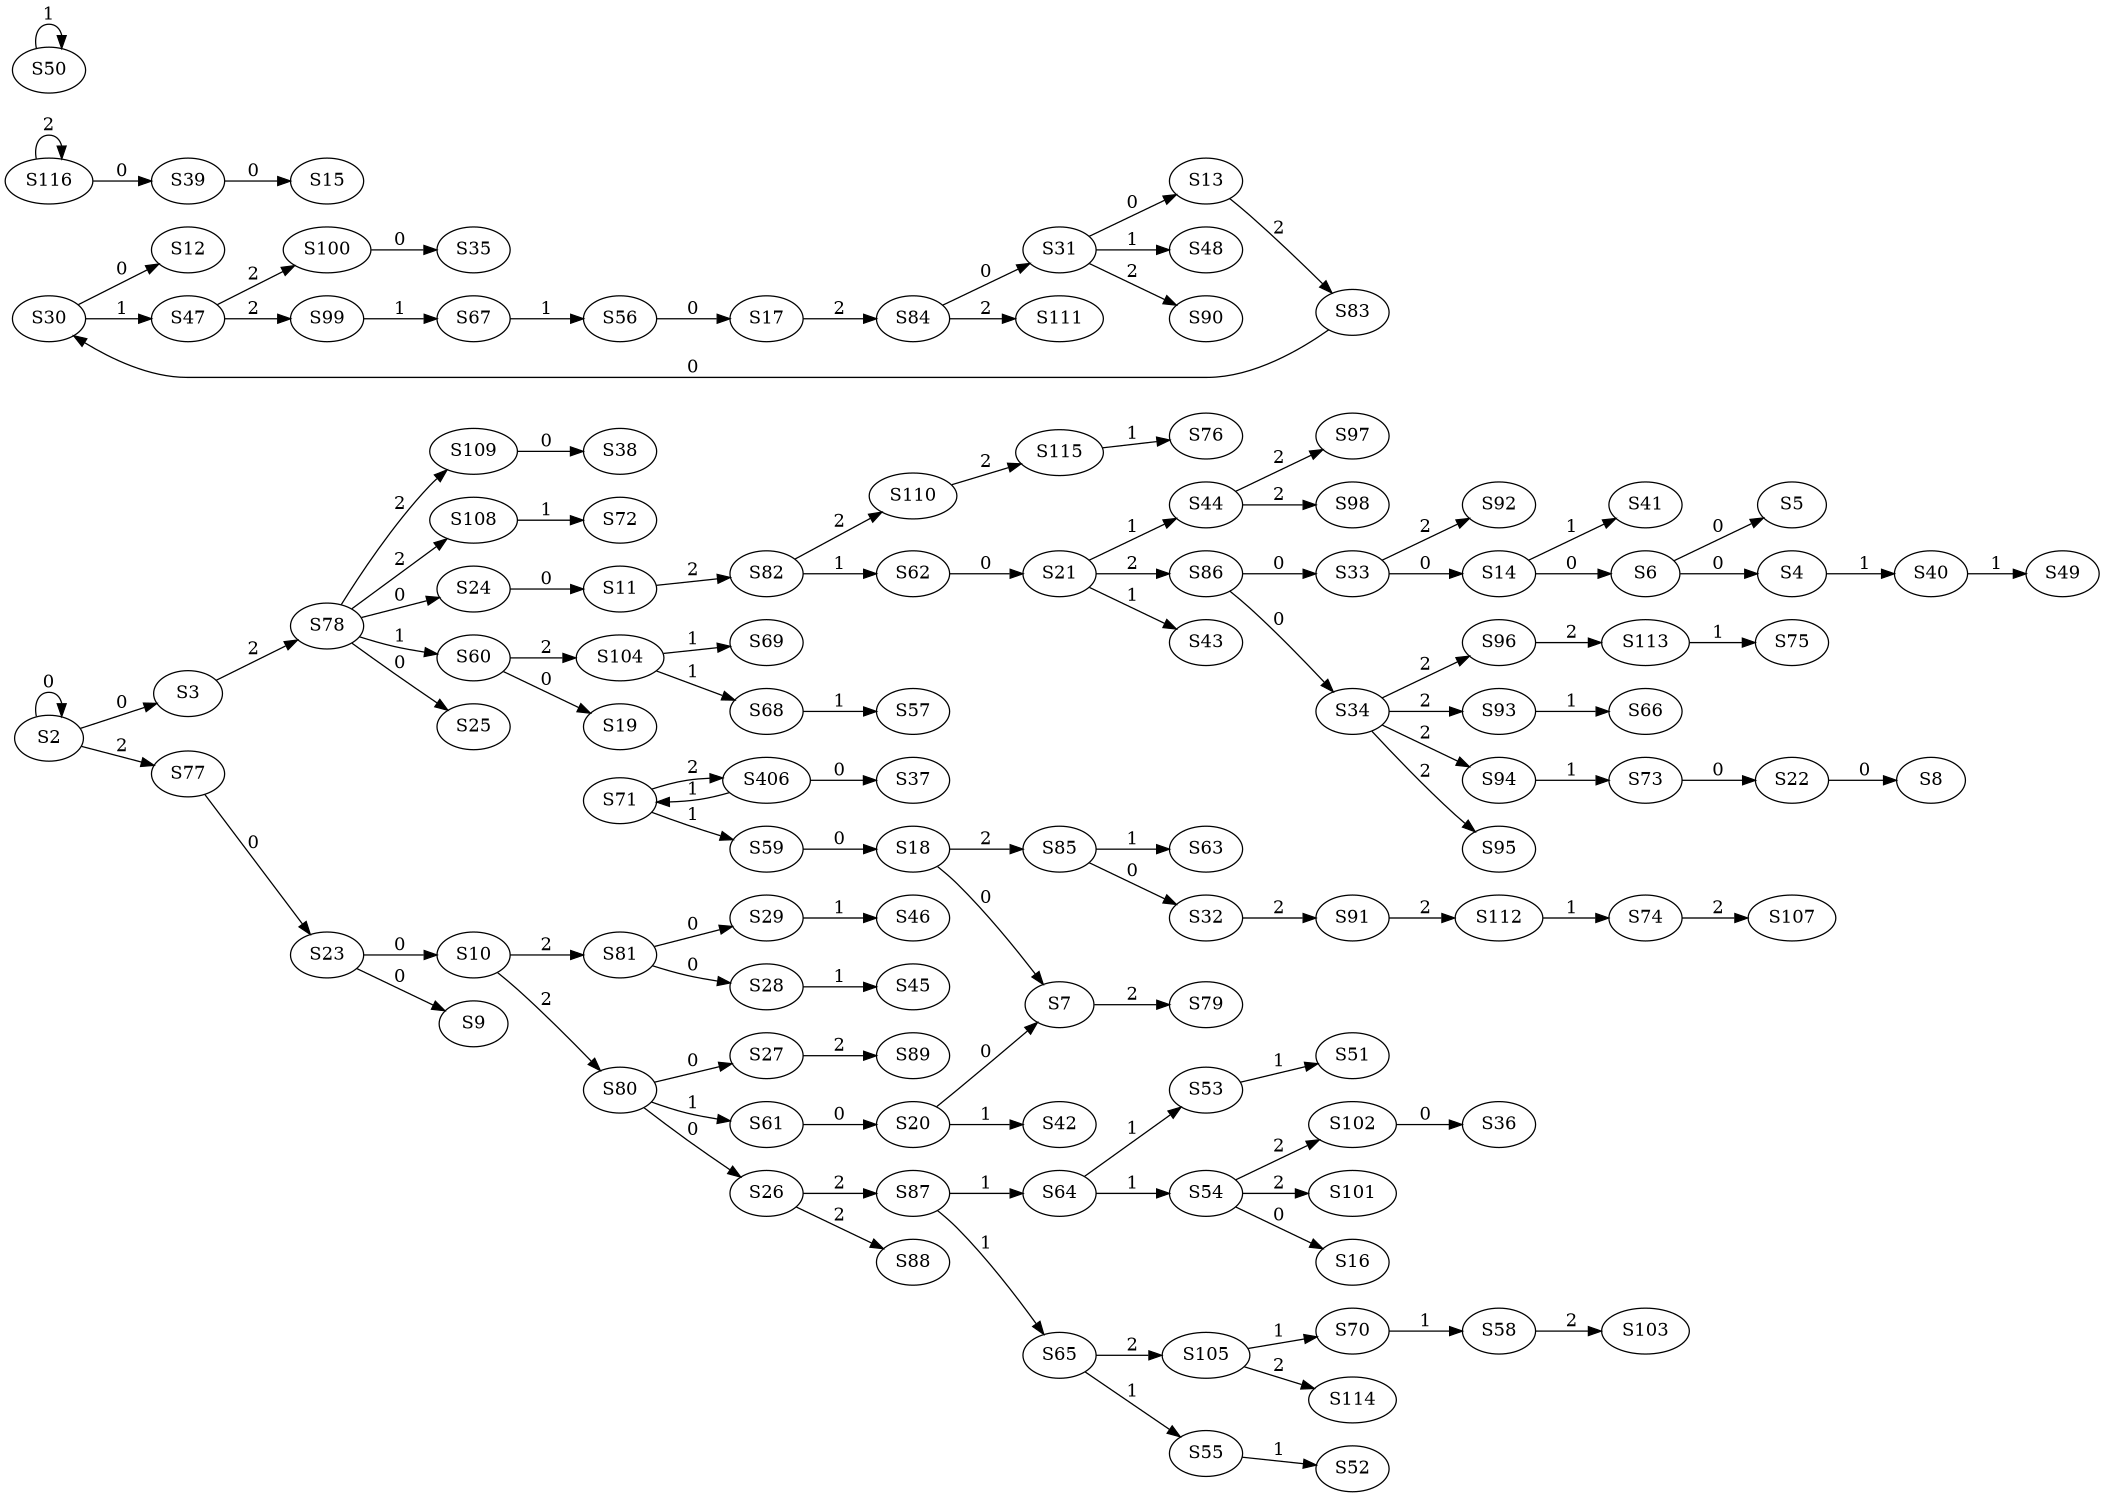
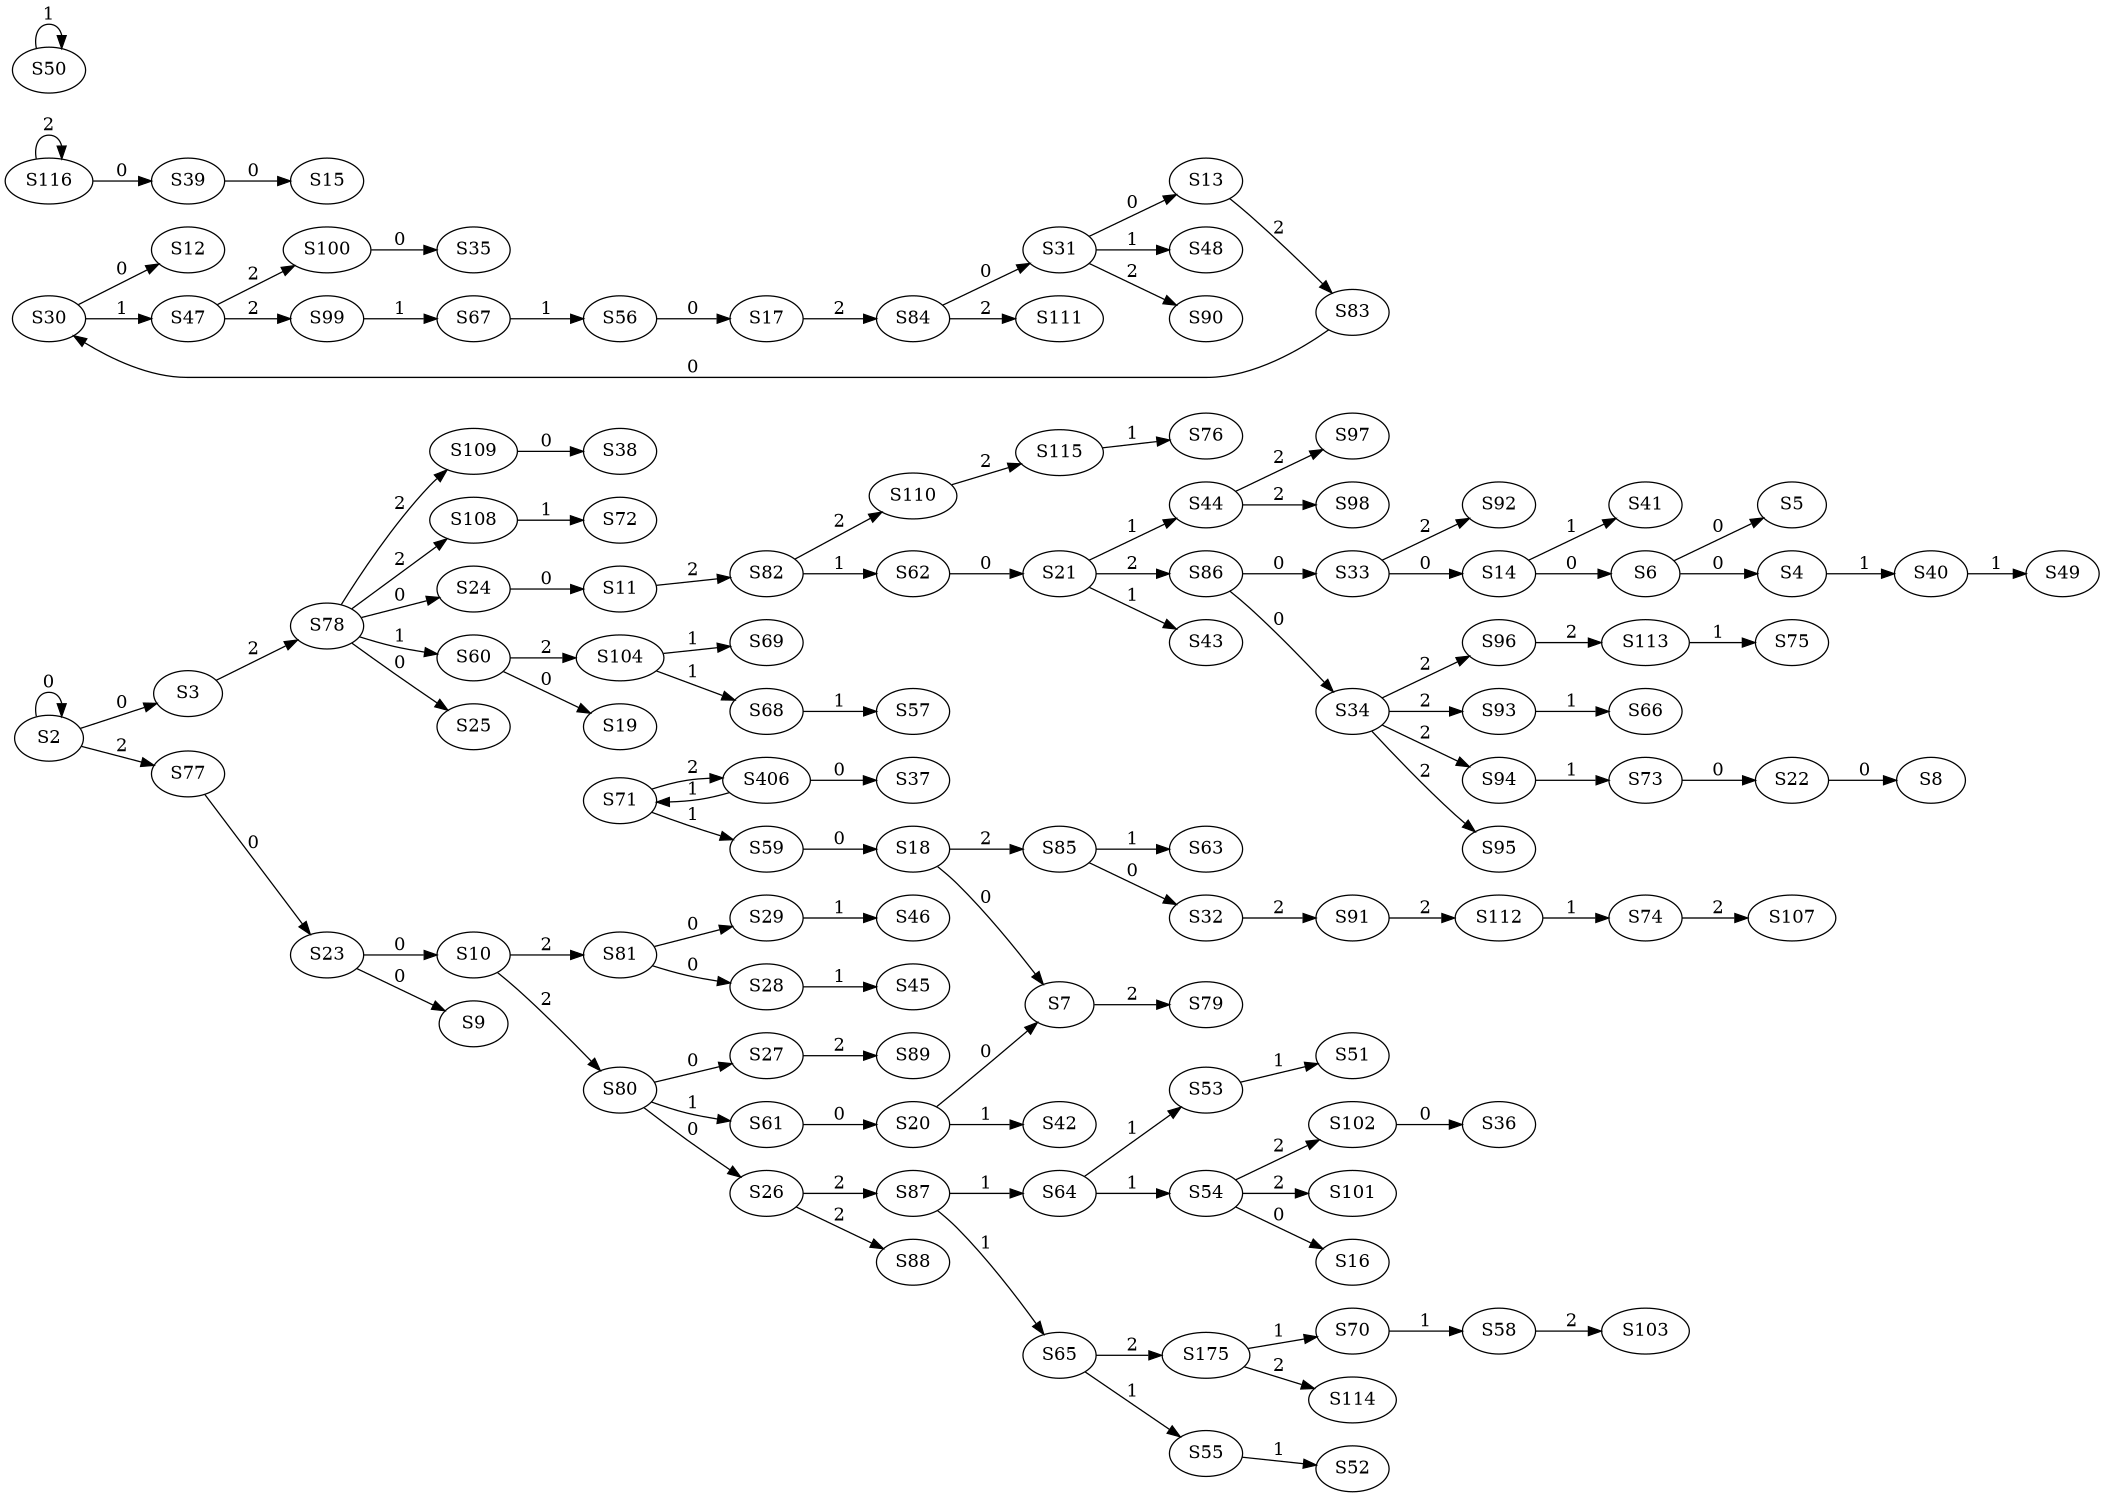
(1206, 1355) -> (1206, 1355)
